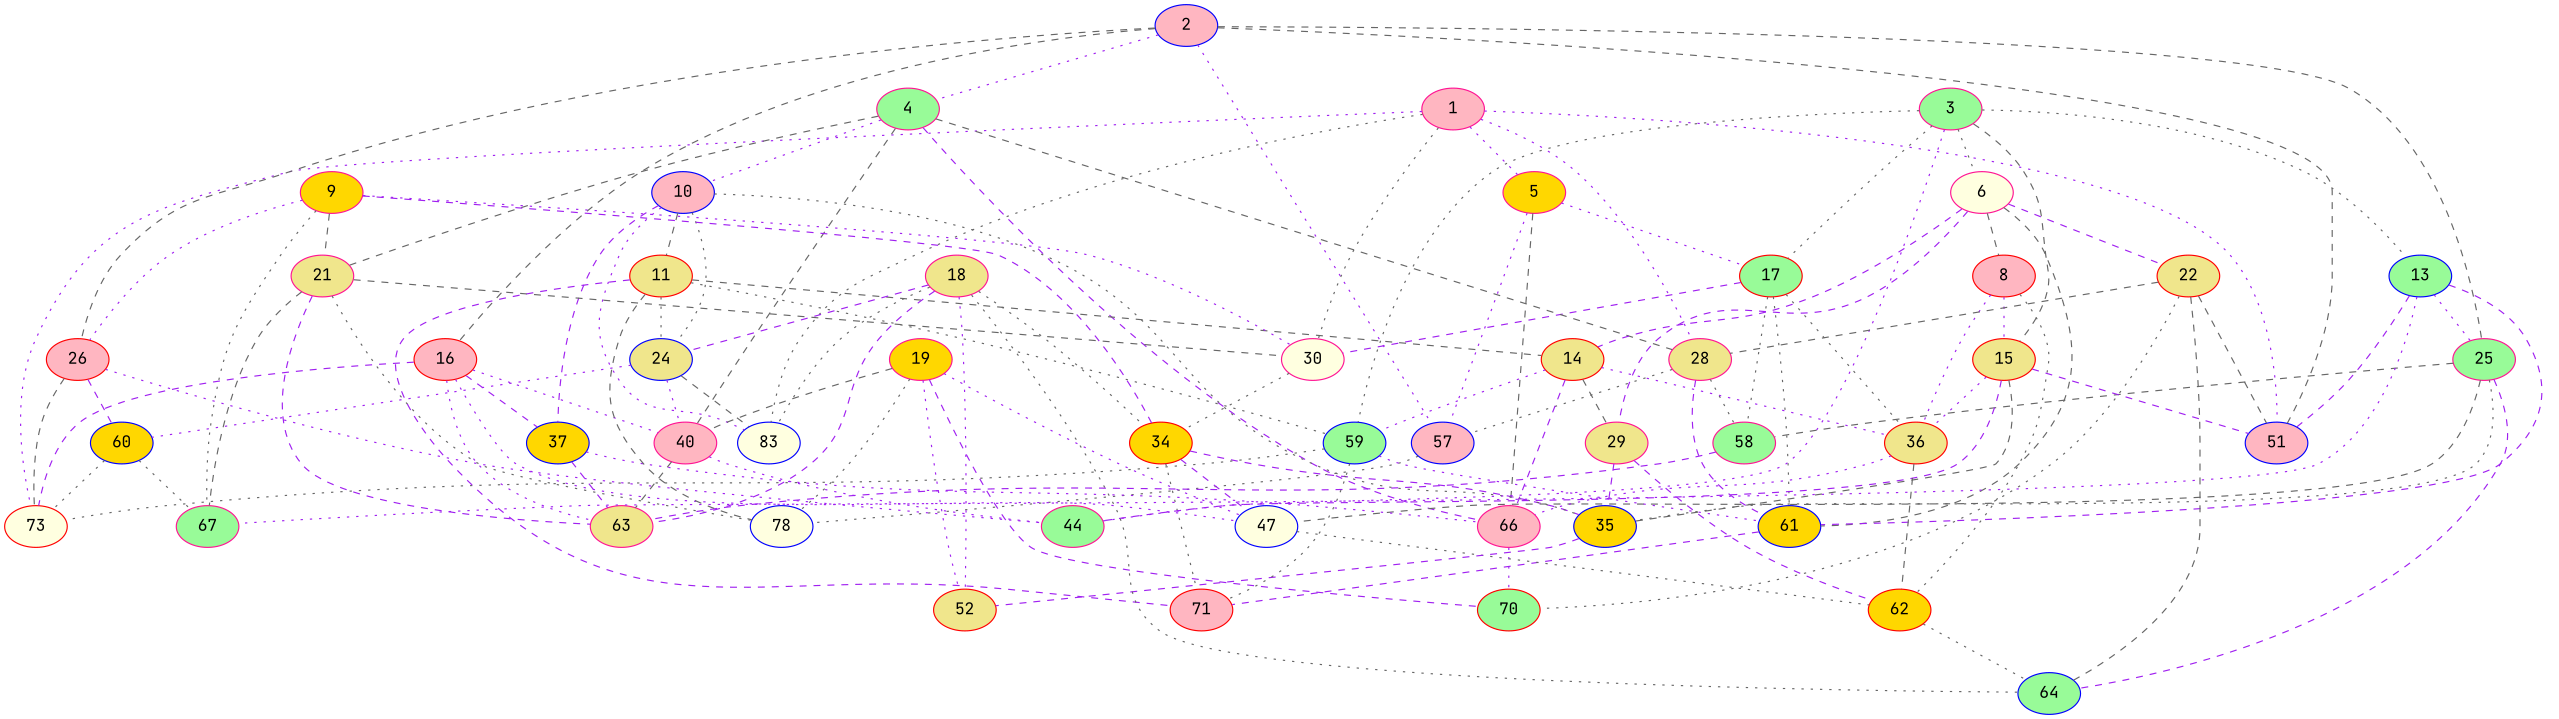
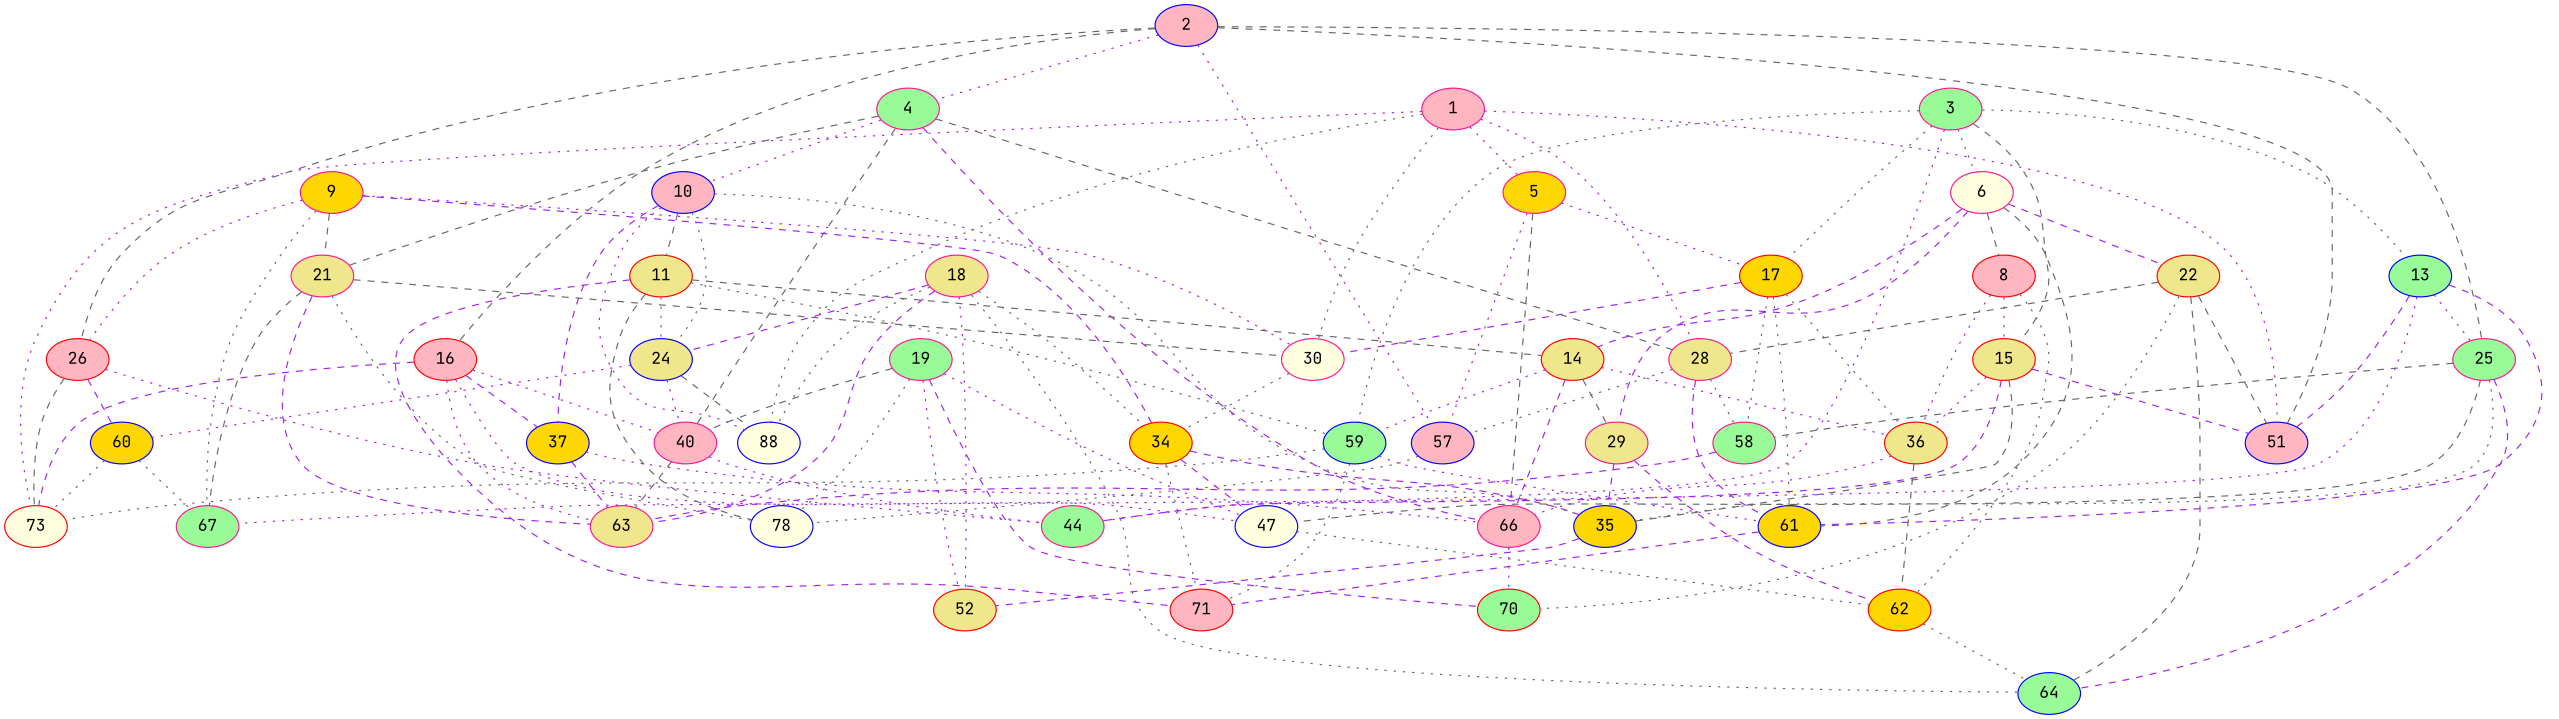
(1771, 276) -> (1771, 276)
(921, 360) -> (921, 360)
(769, 443) -> (769, 443)
